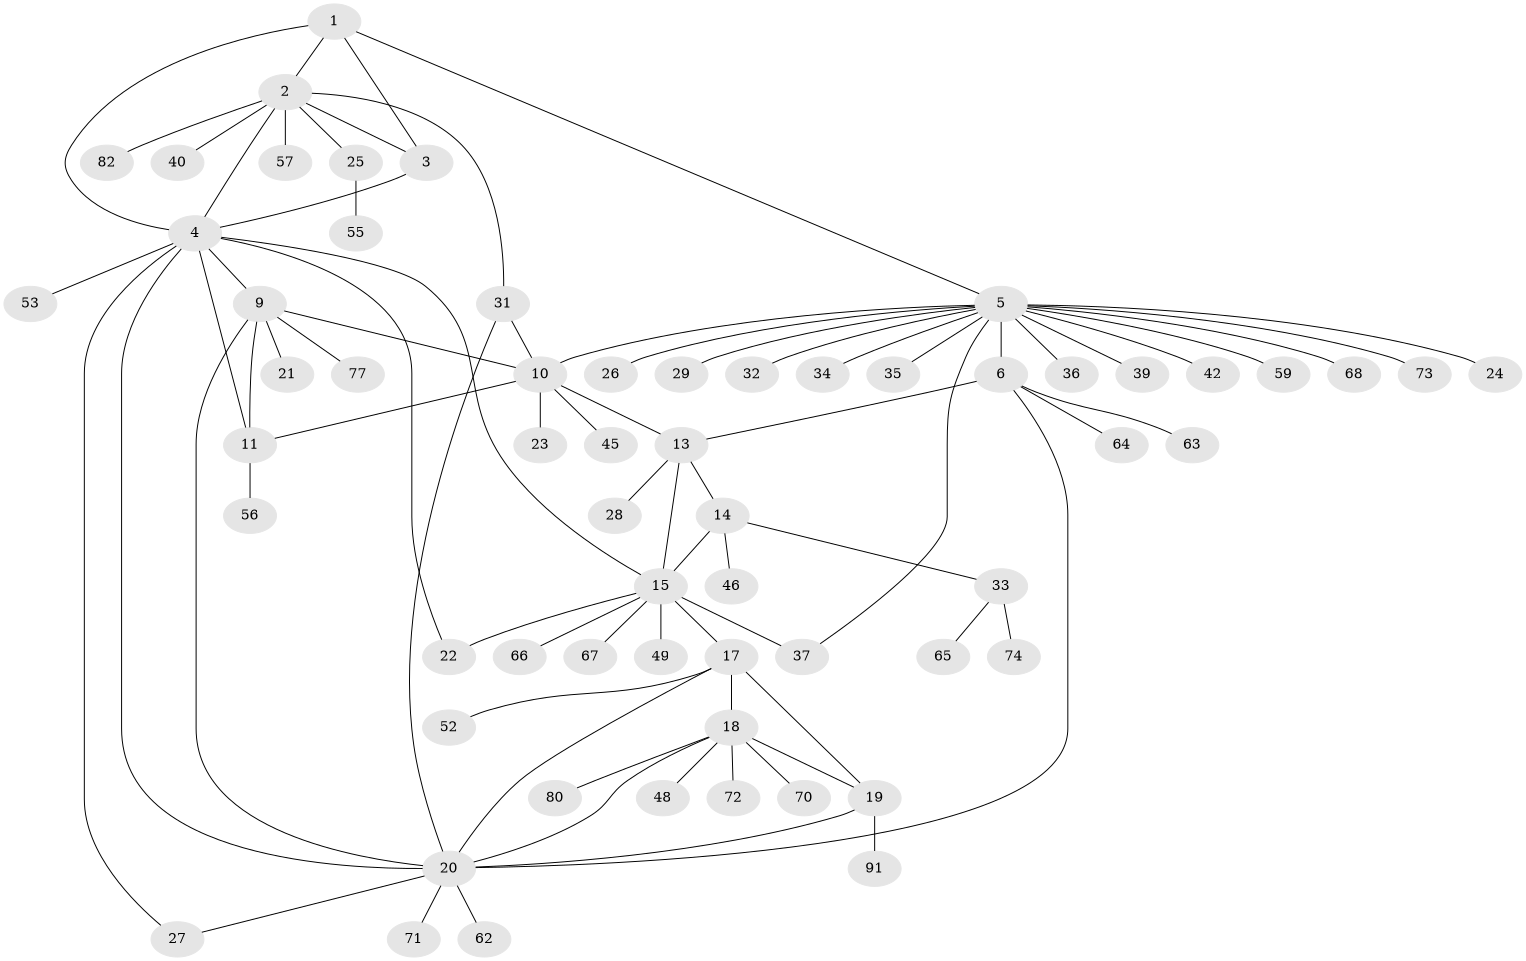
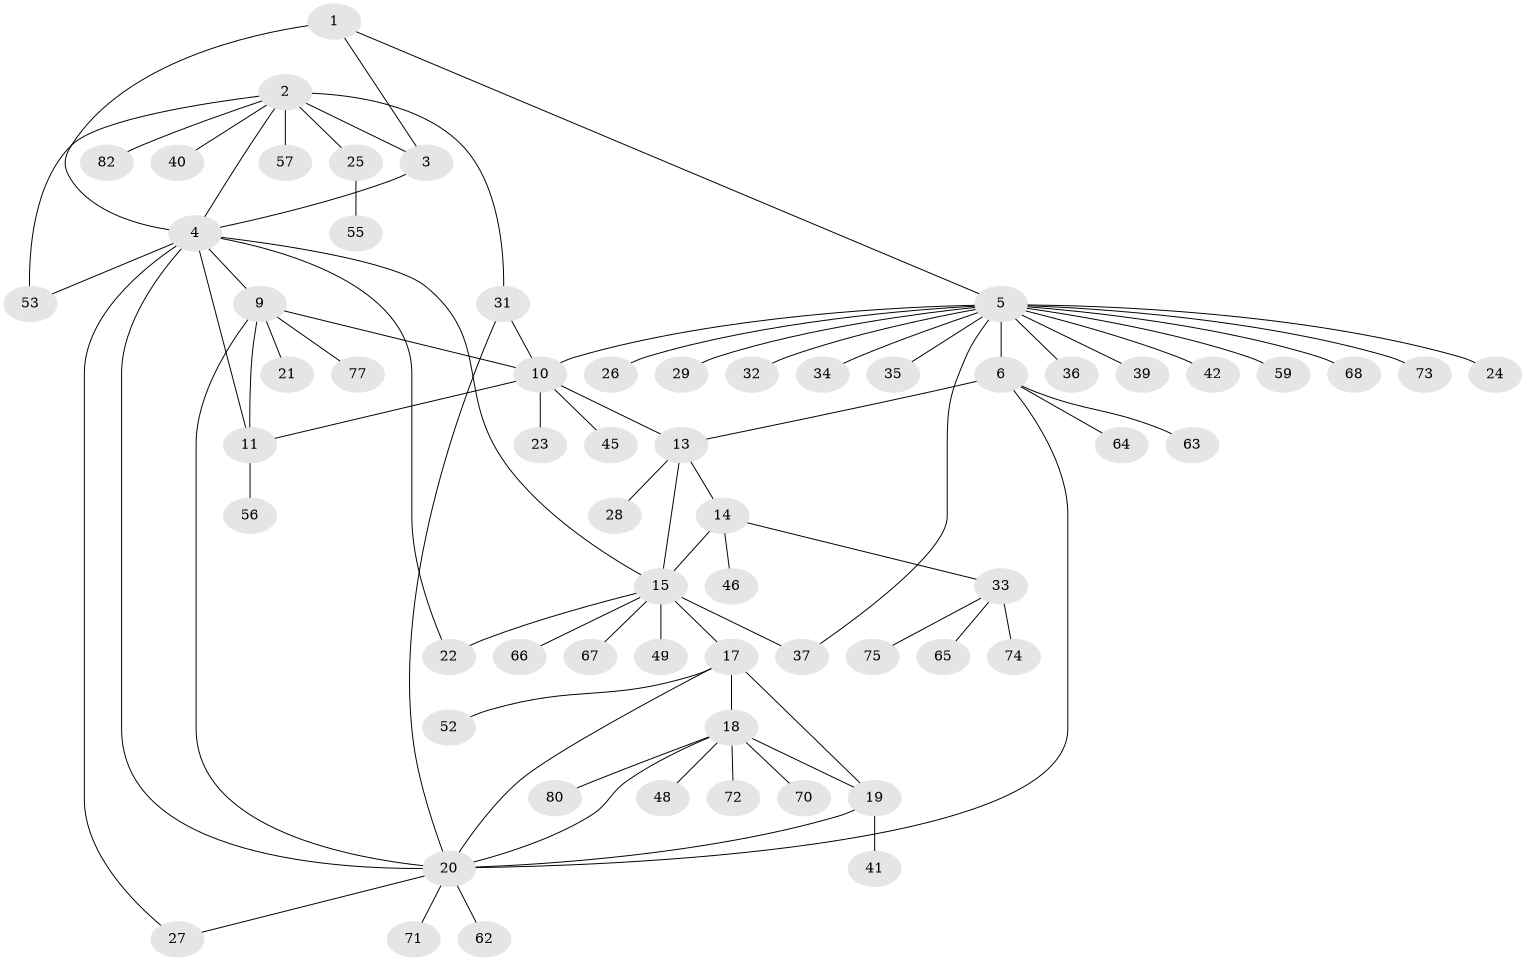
(310, 57) -> (91, 133)
none -> (873, 657)
(875, 869) -> (875, 869)
